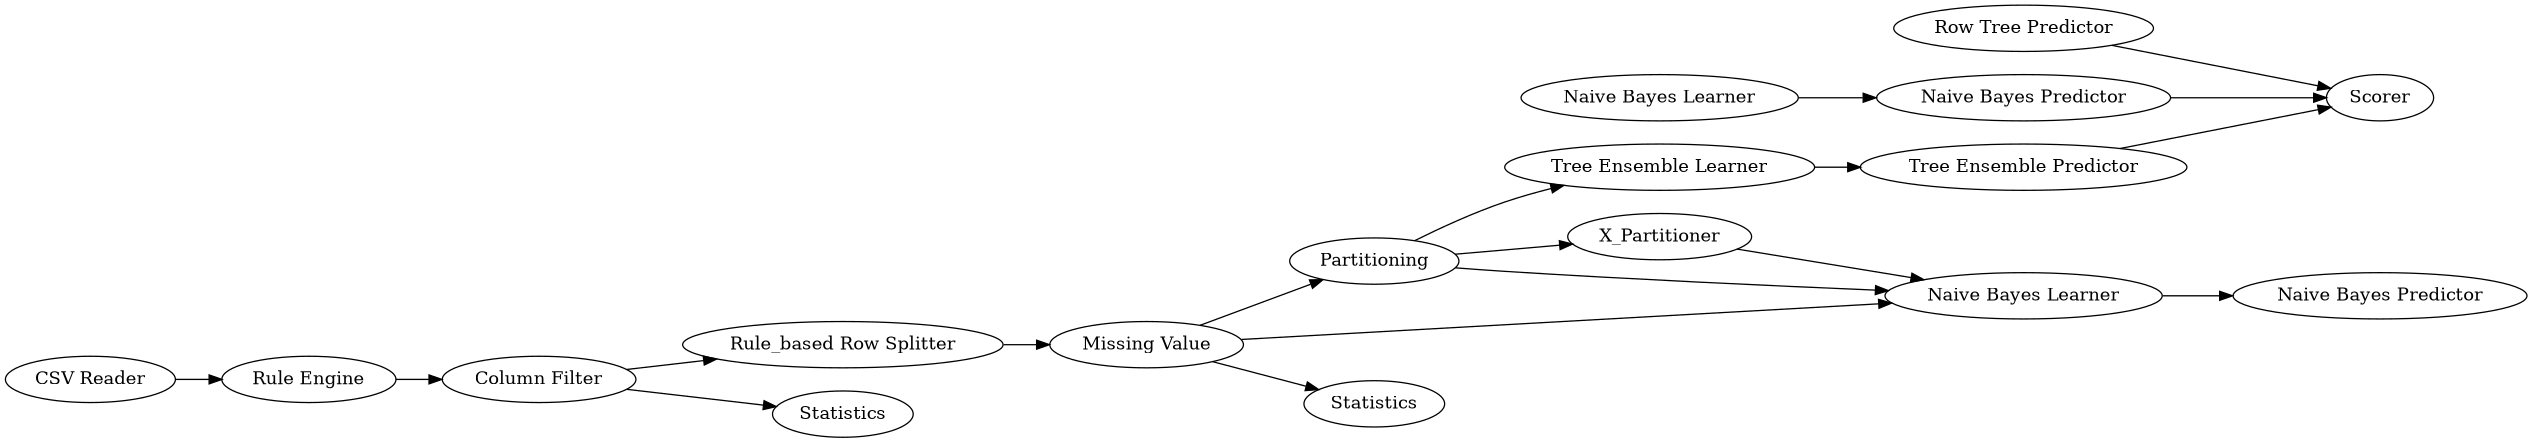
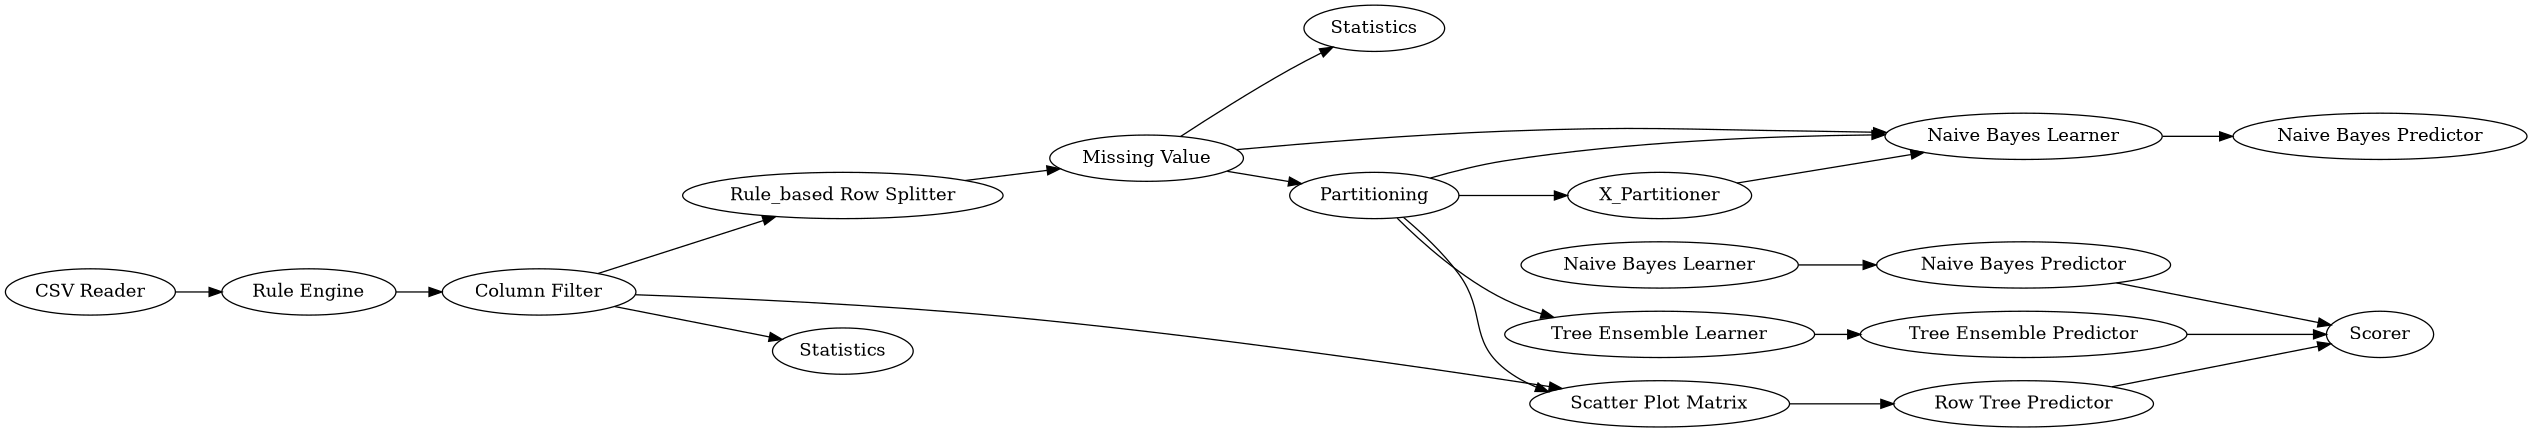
none -> (1660, 404)
